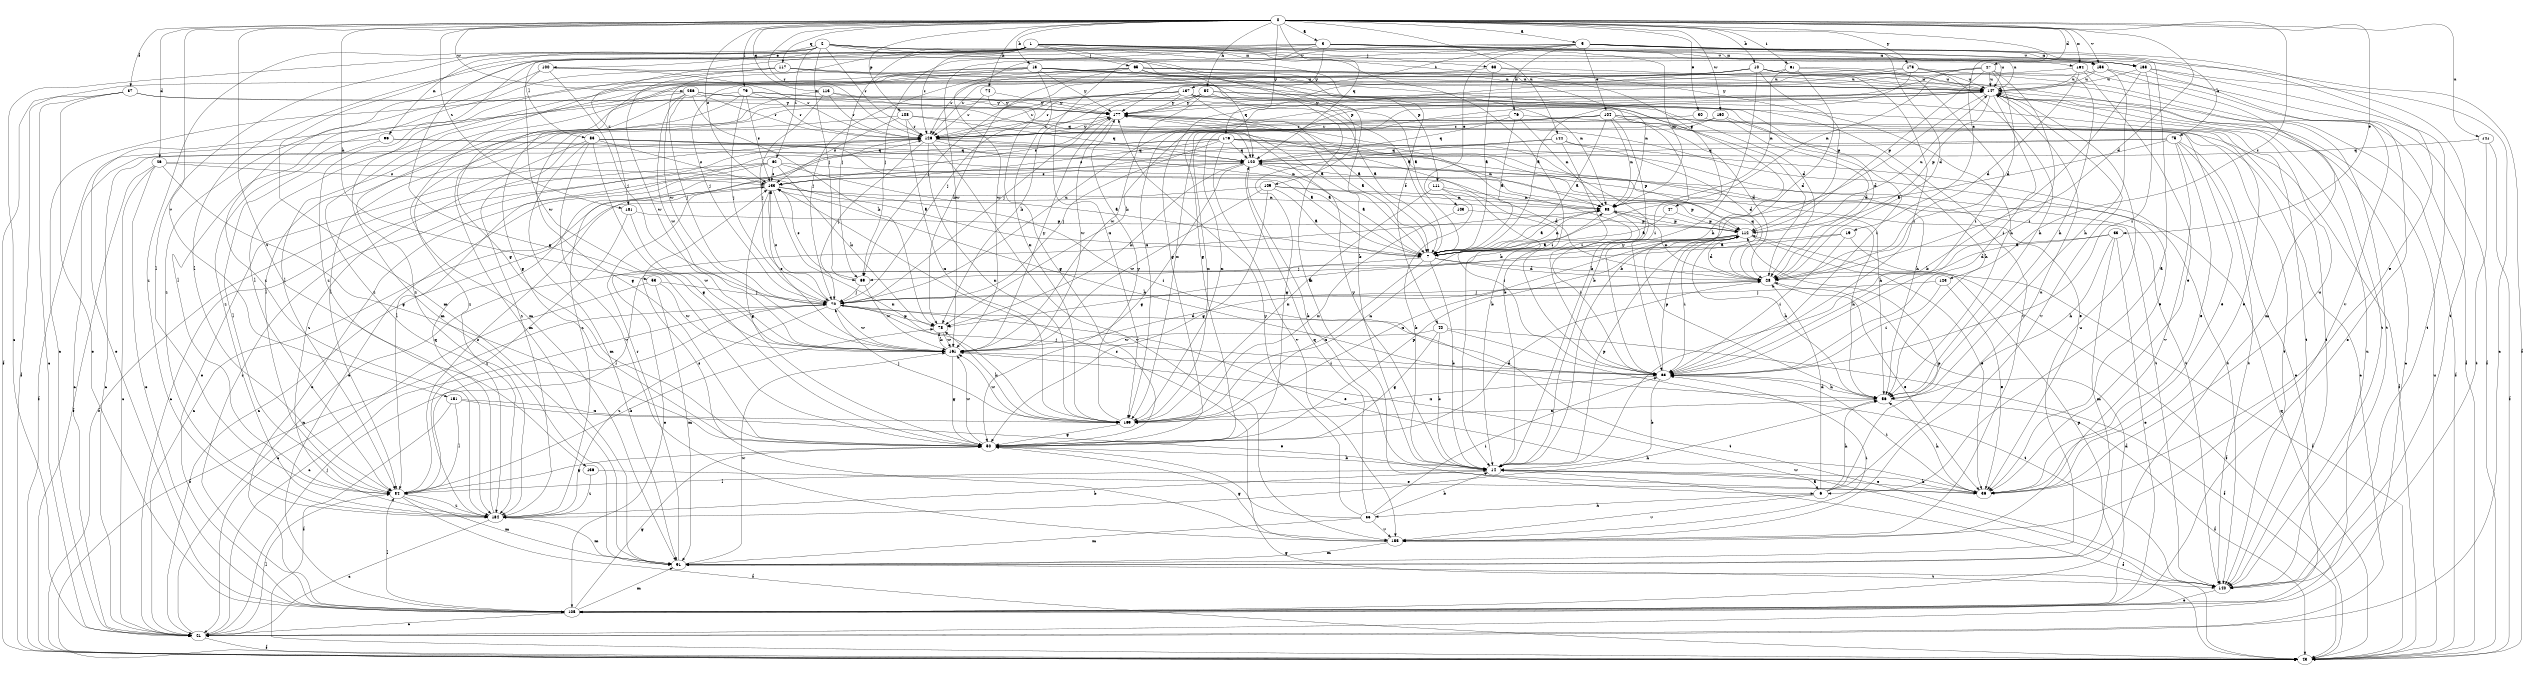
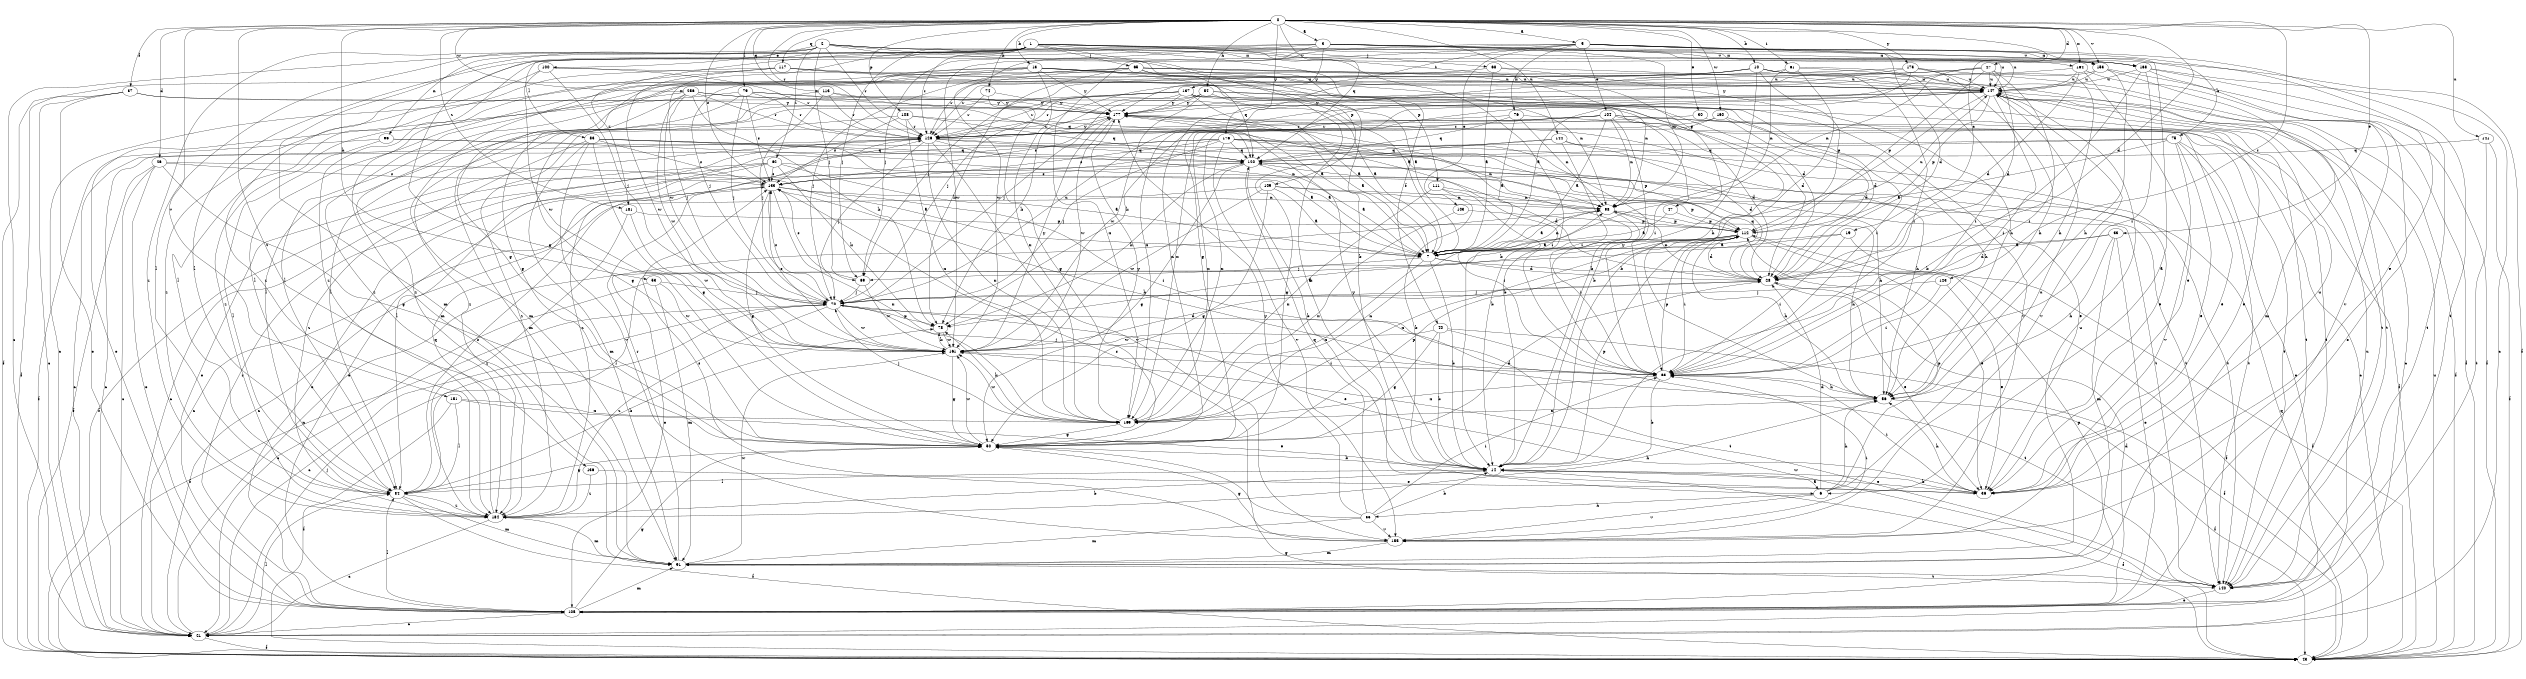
(1173, 257) -> (1173, 257)
